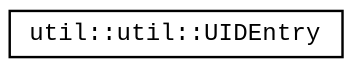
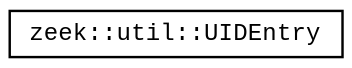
(176, 34) -> (176, 34)
